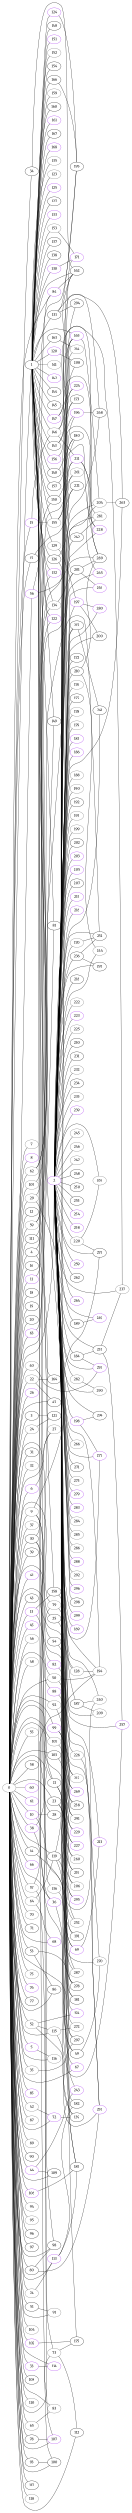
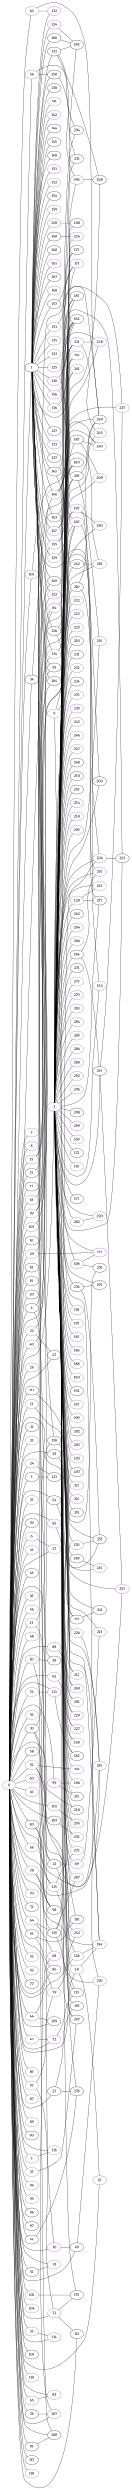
(13, 1649) -> none
(73, 2215) -> none
